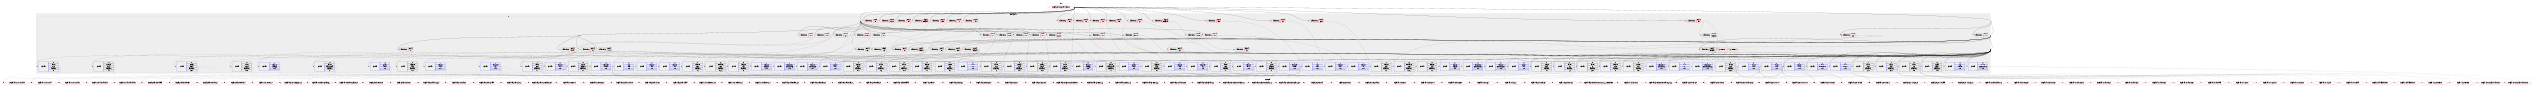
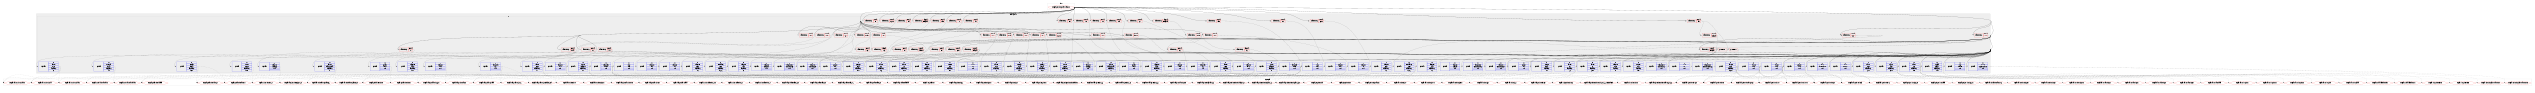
(183, 83) -> none
